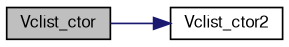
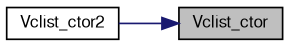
(132, 23) -> (140, 23)
